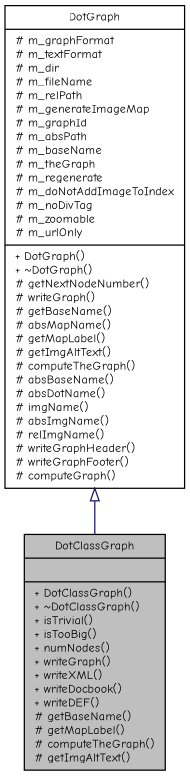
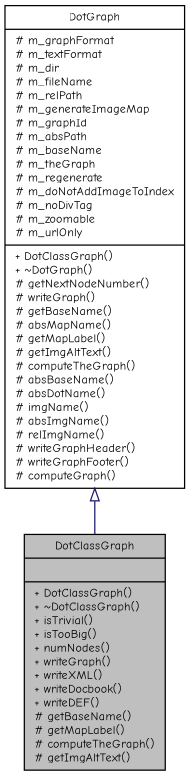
(51, 256) -> (64, 256)
